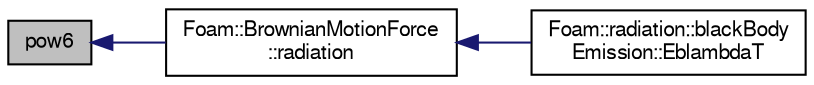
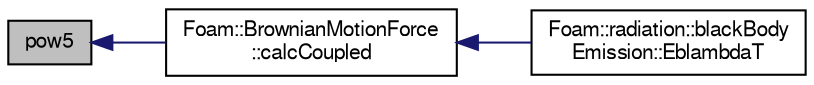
(50, 43) -> (50, 43)
(311, 43) -> (311, 43)
